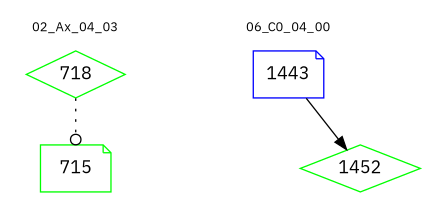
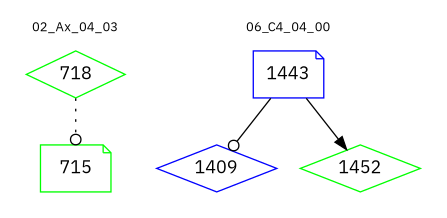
(289, 28) -> (289, 28)
none -> (217, 168)
